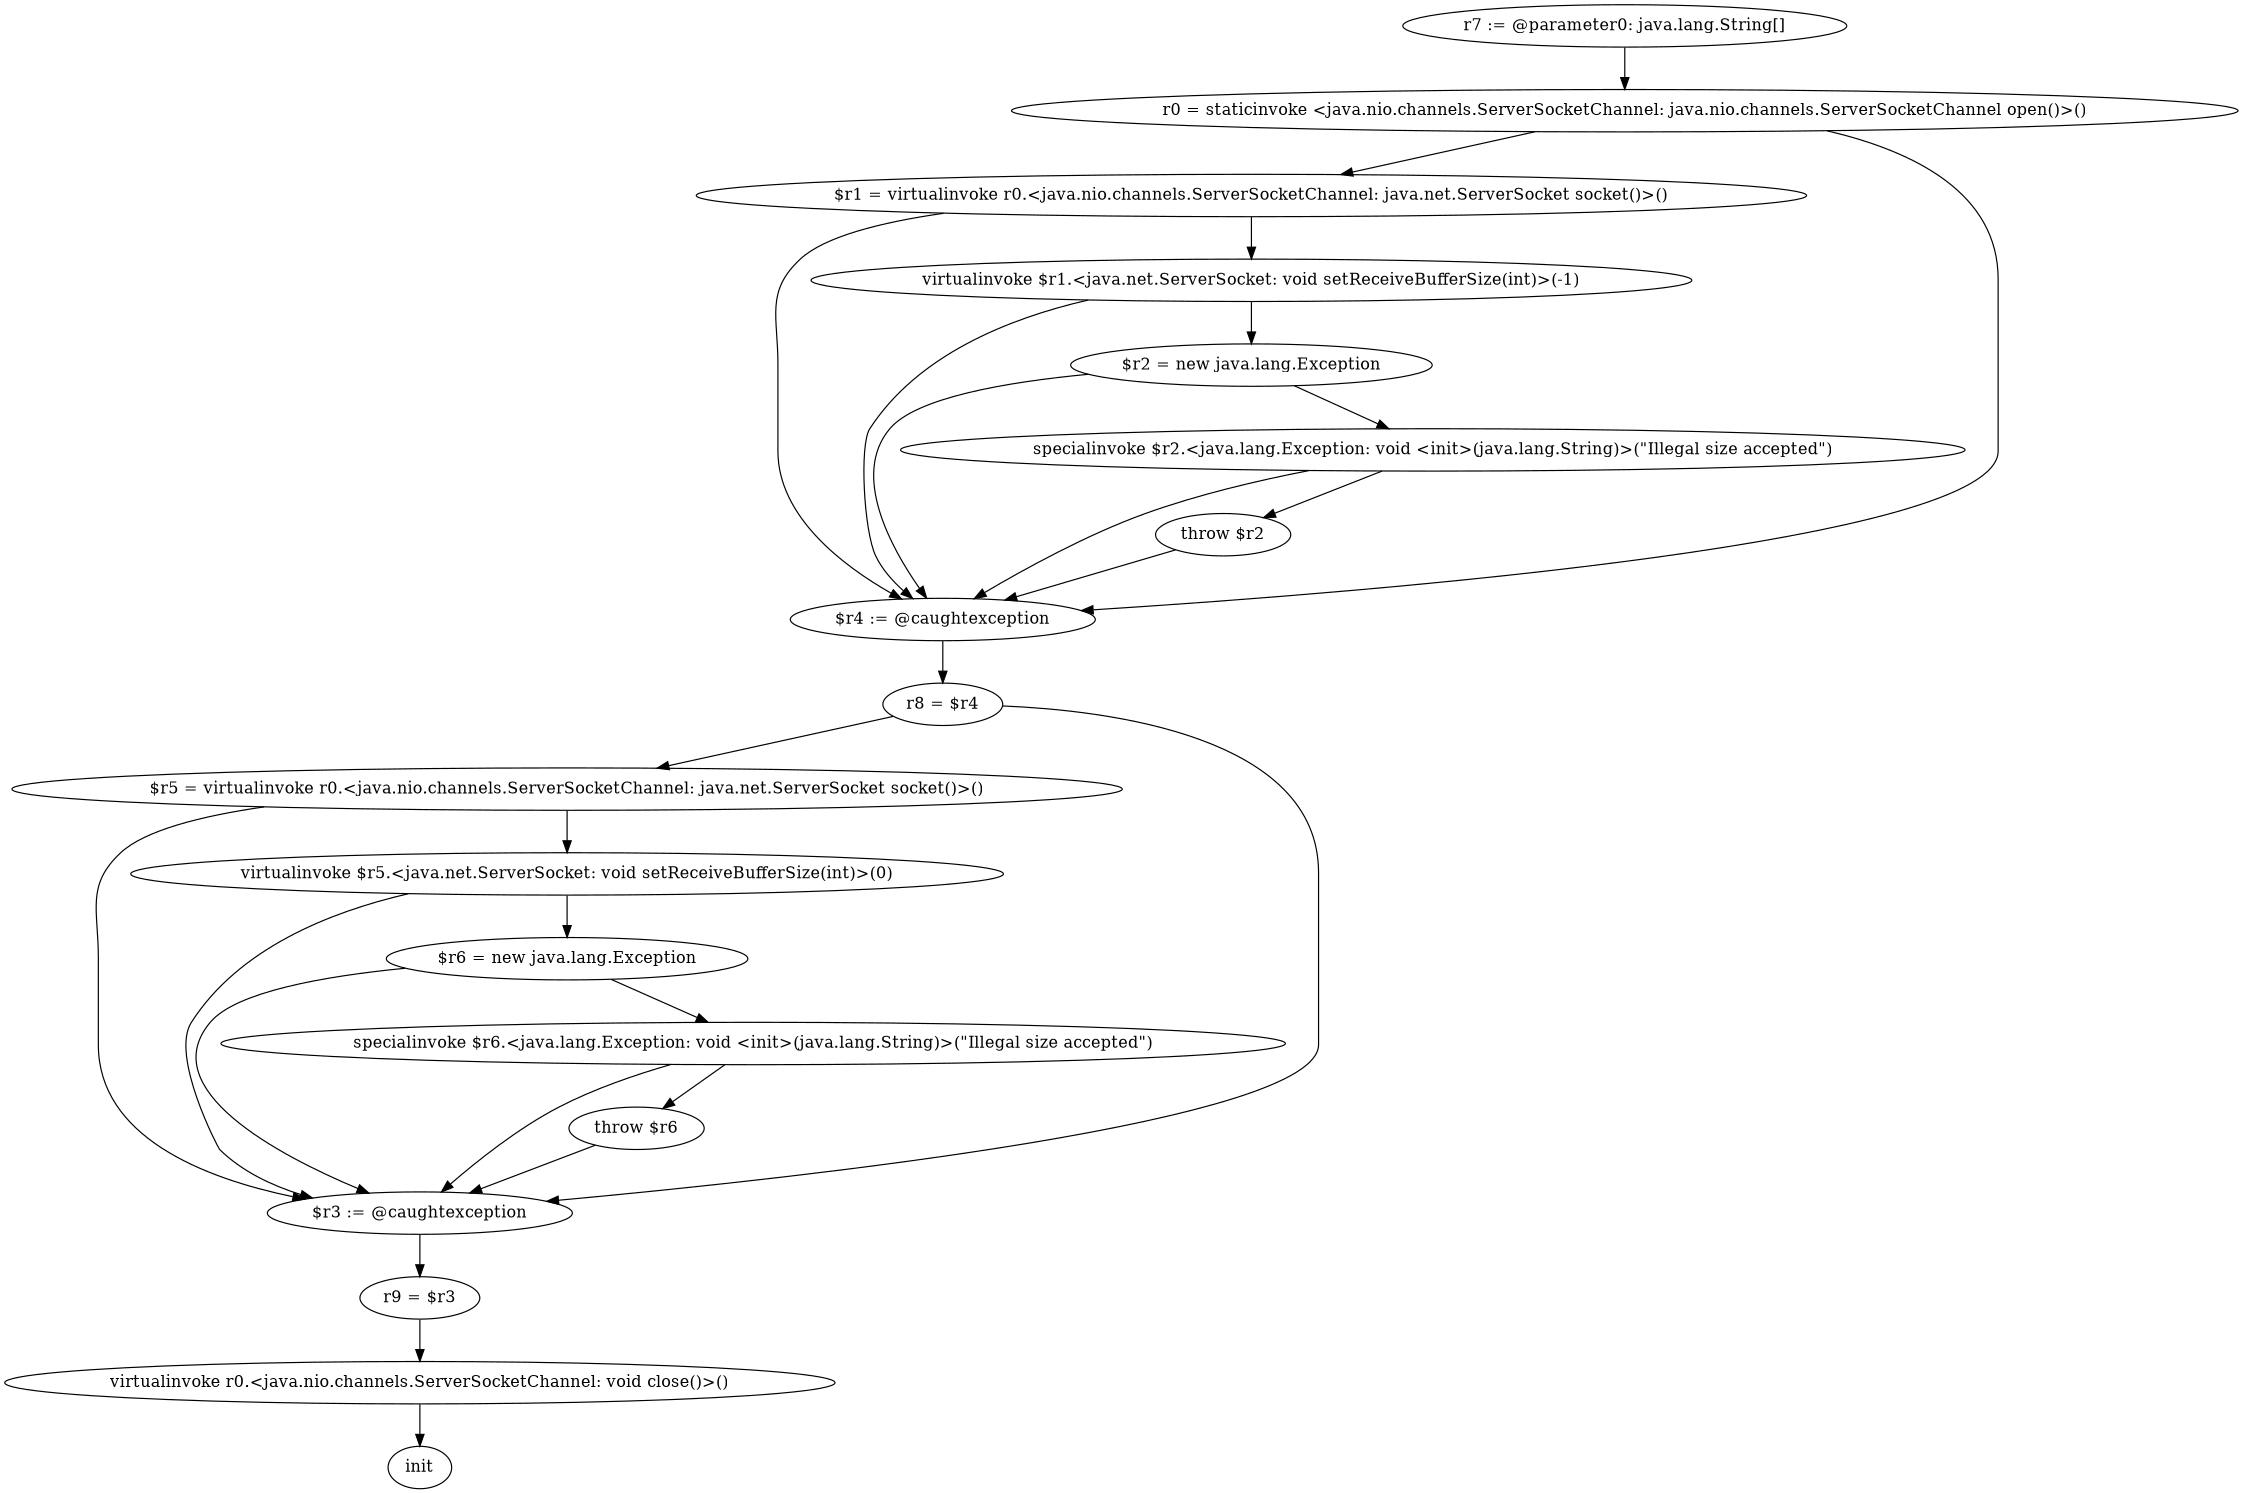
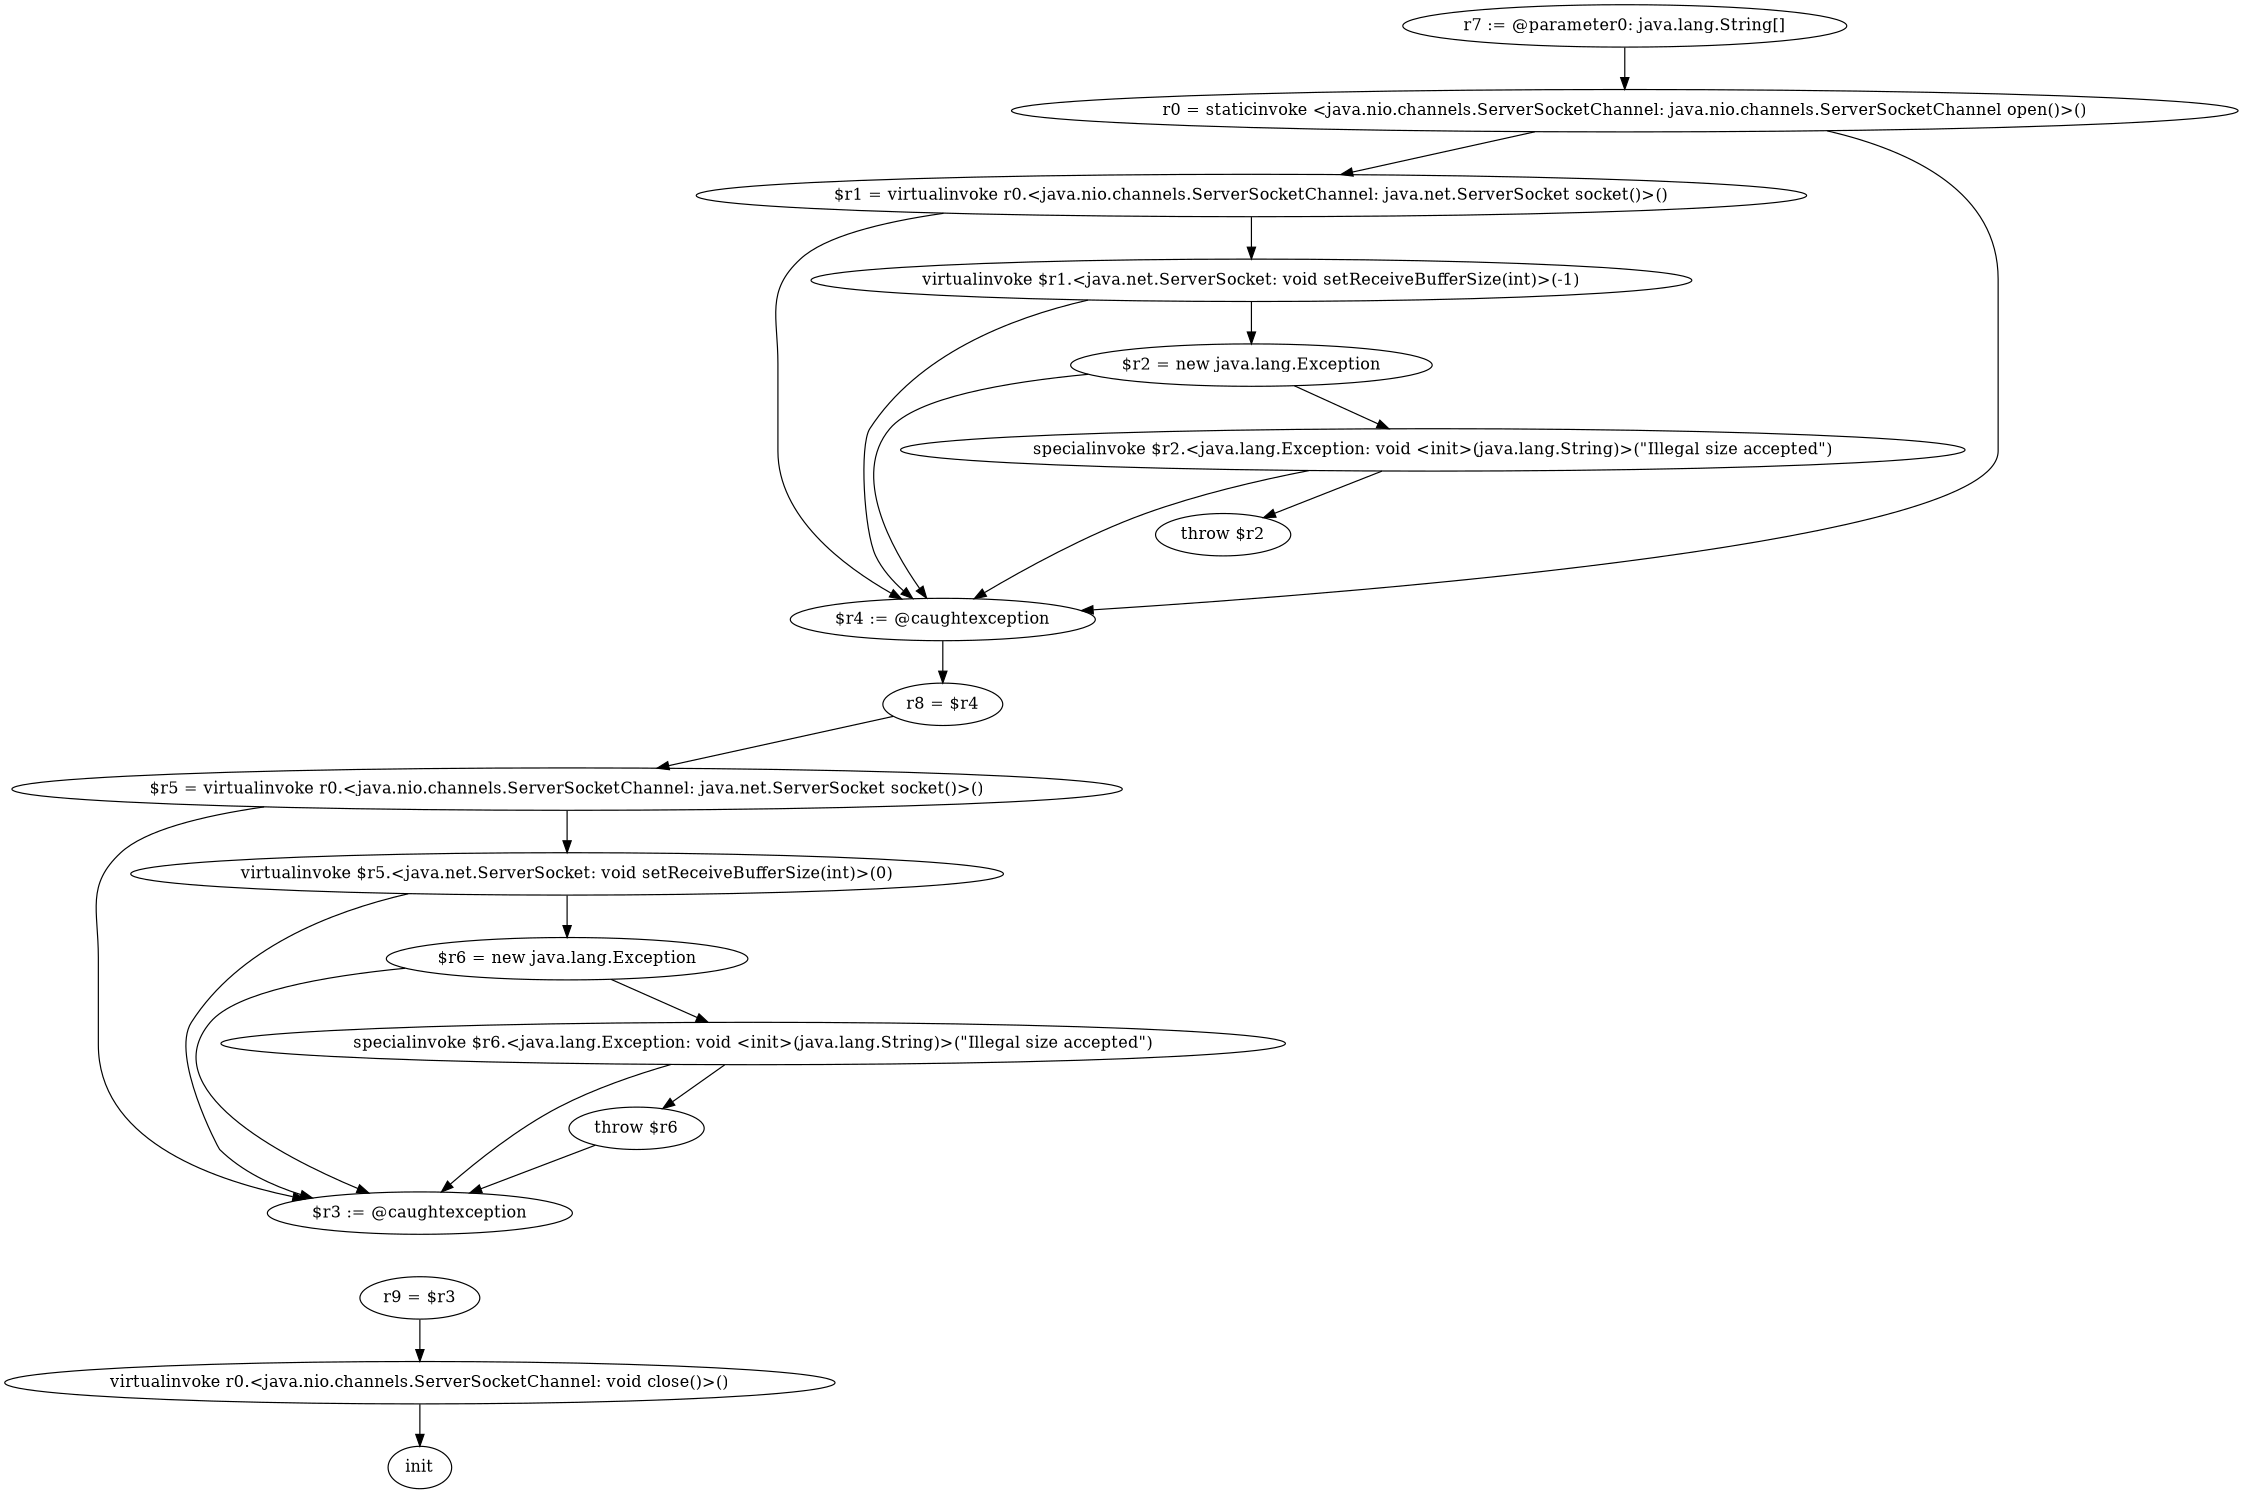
(1096, 573) -> none
(1225, 1100) -> none
(420, 1250) -> none
